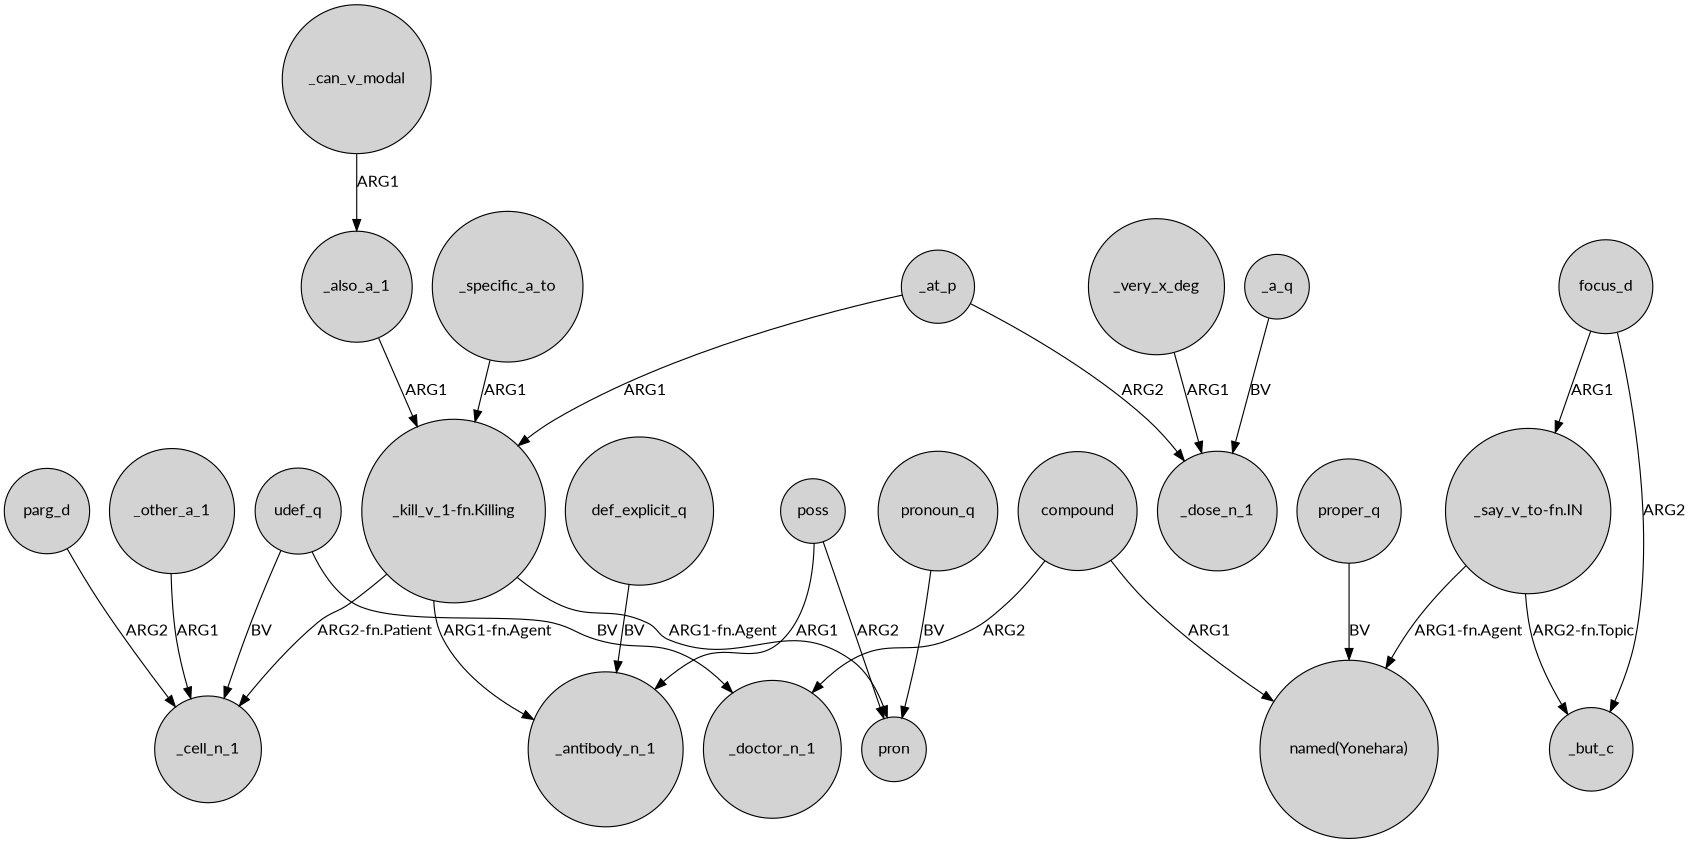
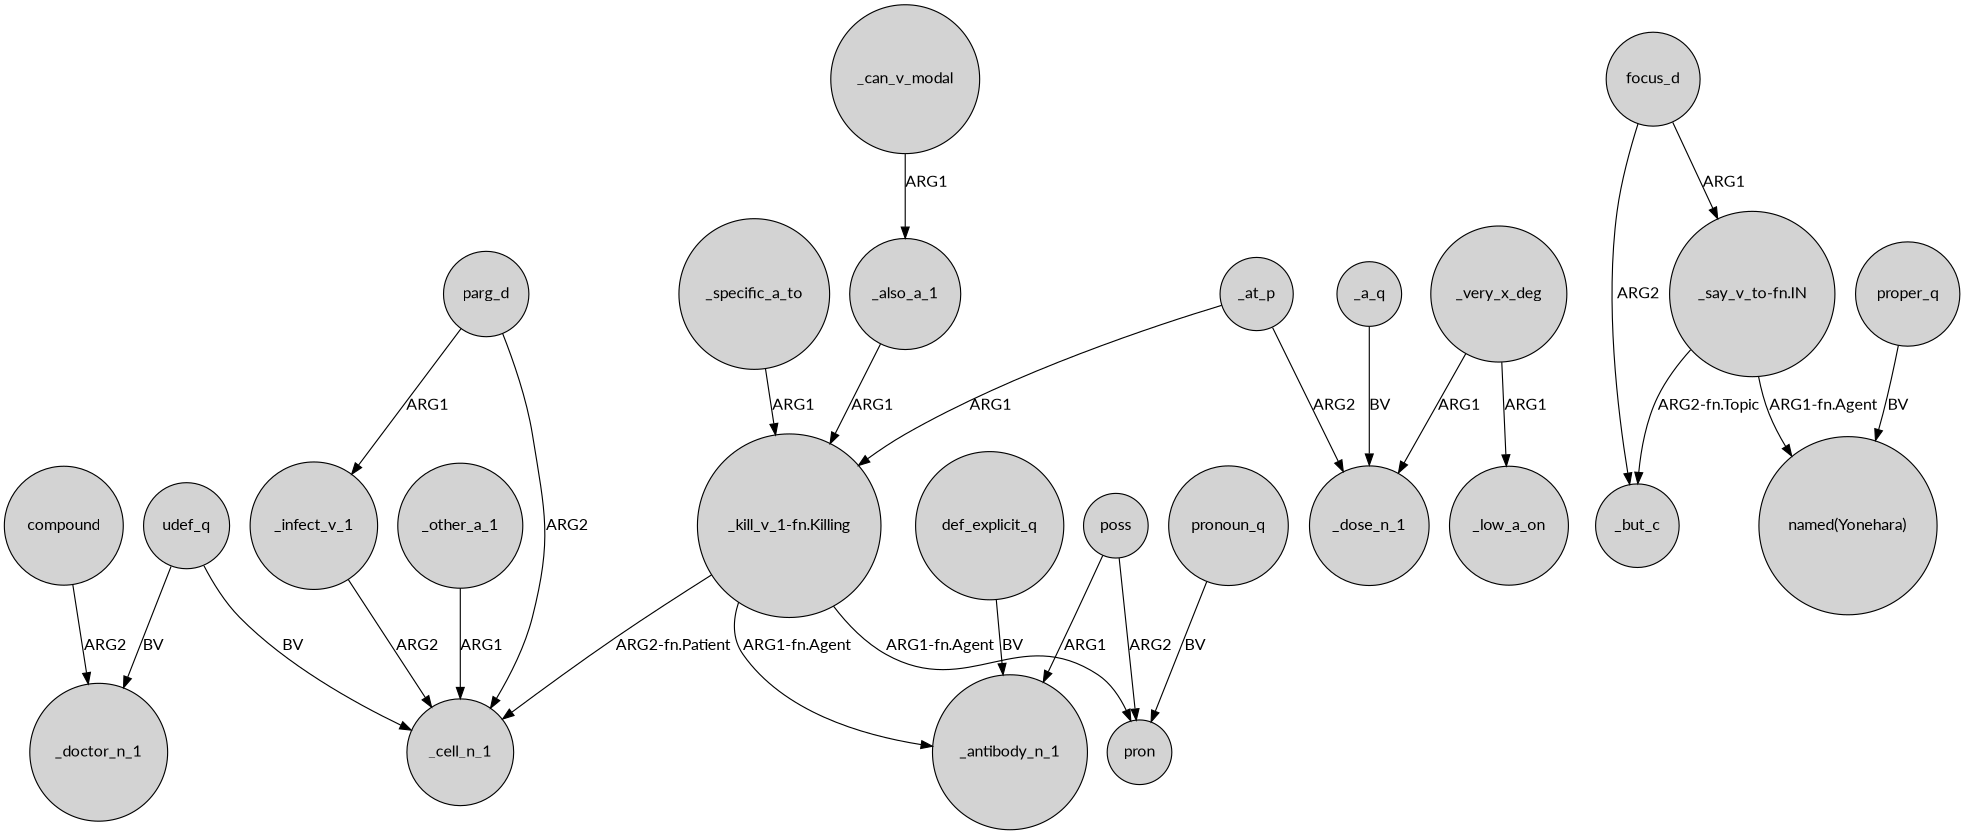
none -> (314, 526)
none -> (1509, 526)
(1182, 633) -> none
